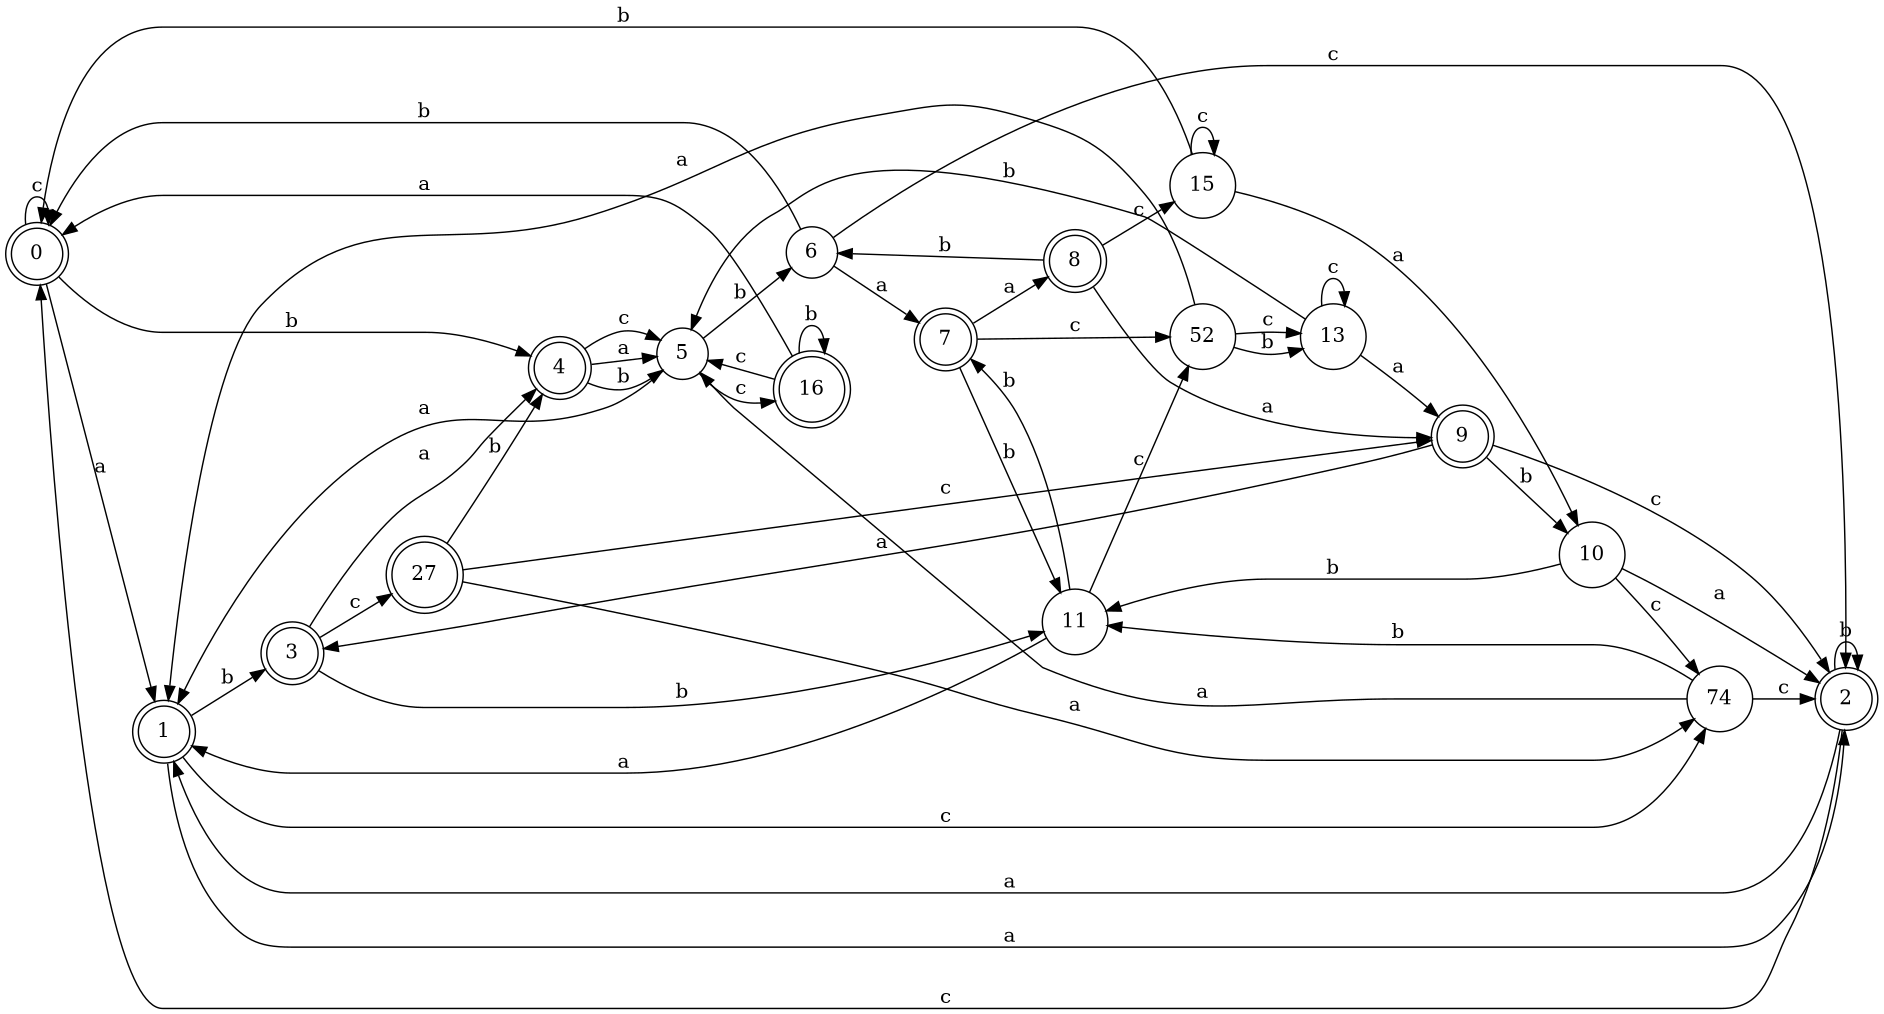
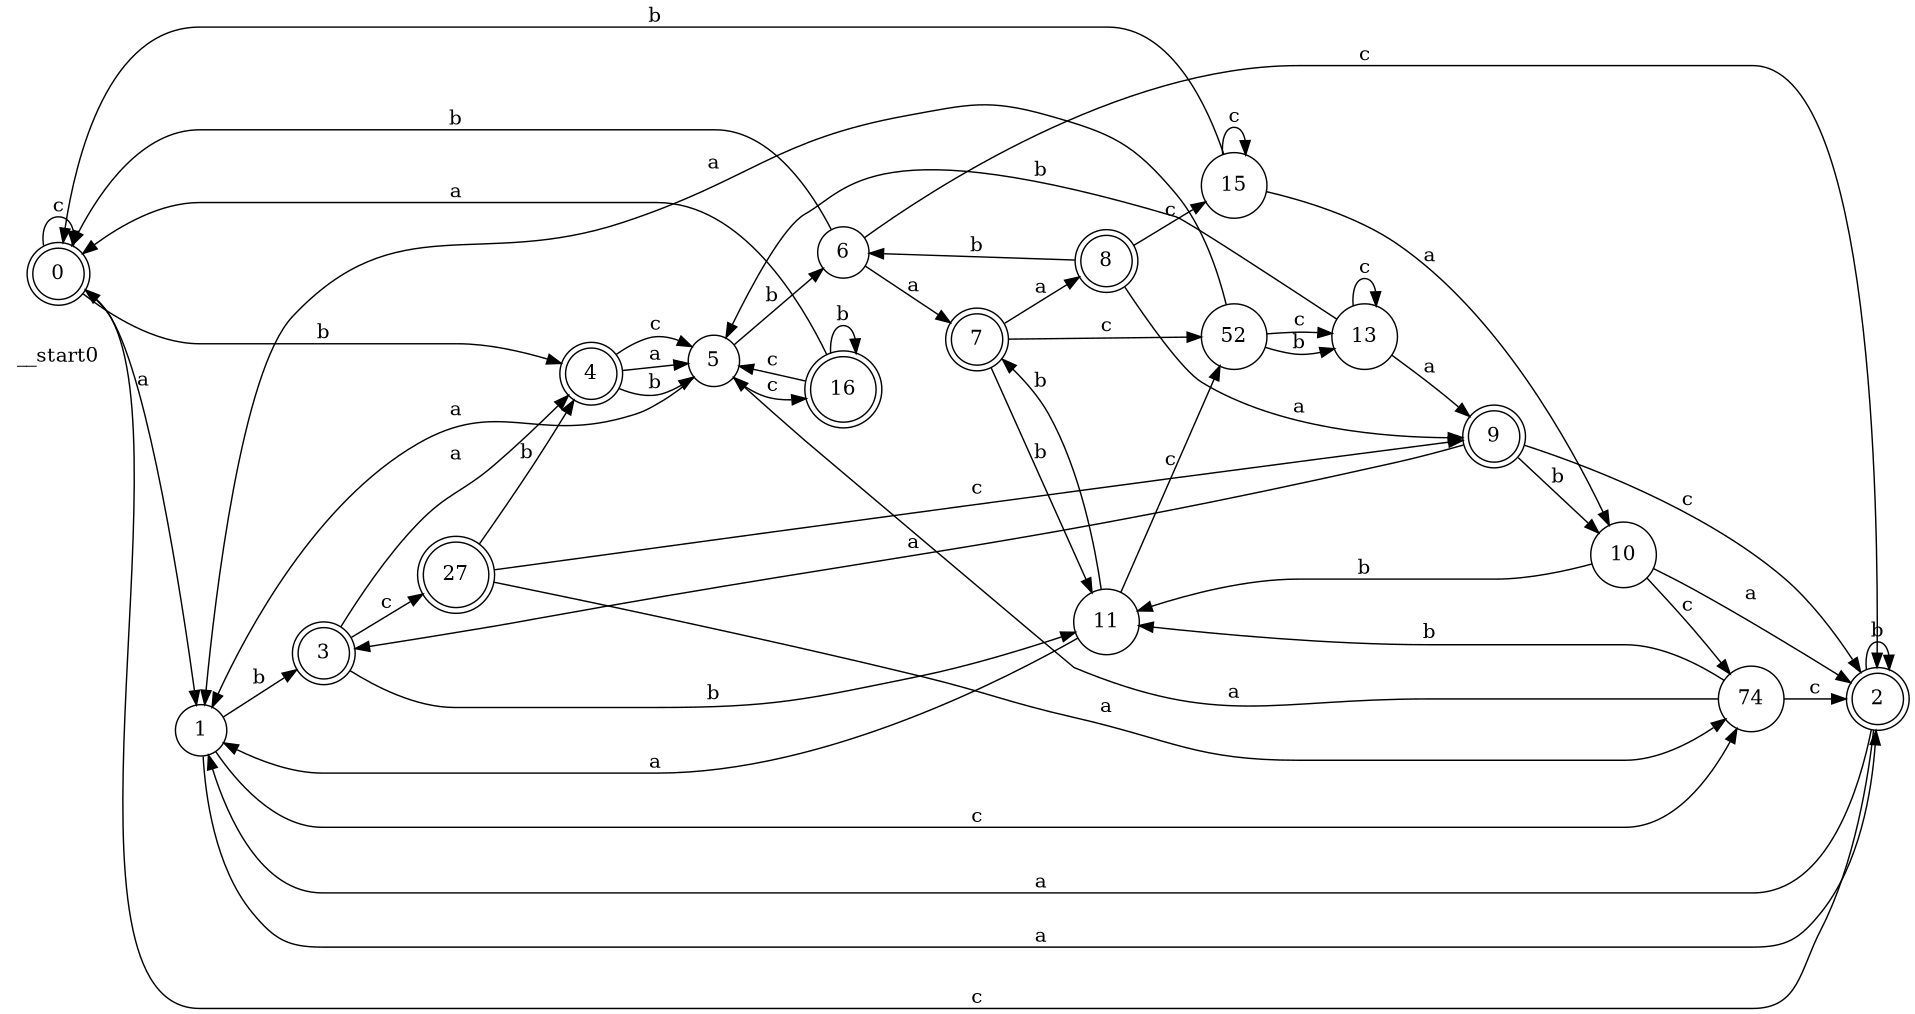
none -> (58, 357)
(164, 732) -> (201, 730)
